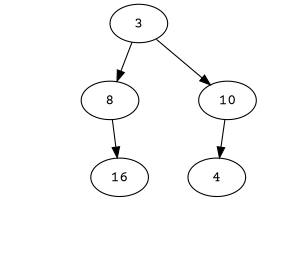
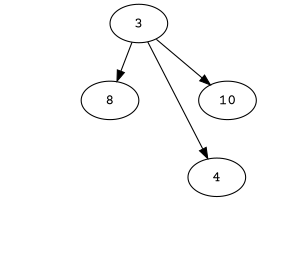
(223, 133) -> (175, 95)
(120, 177) -> none
